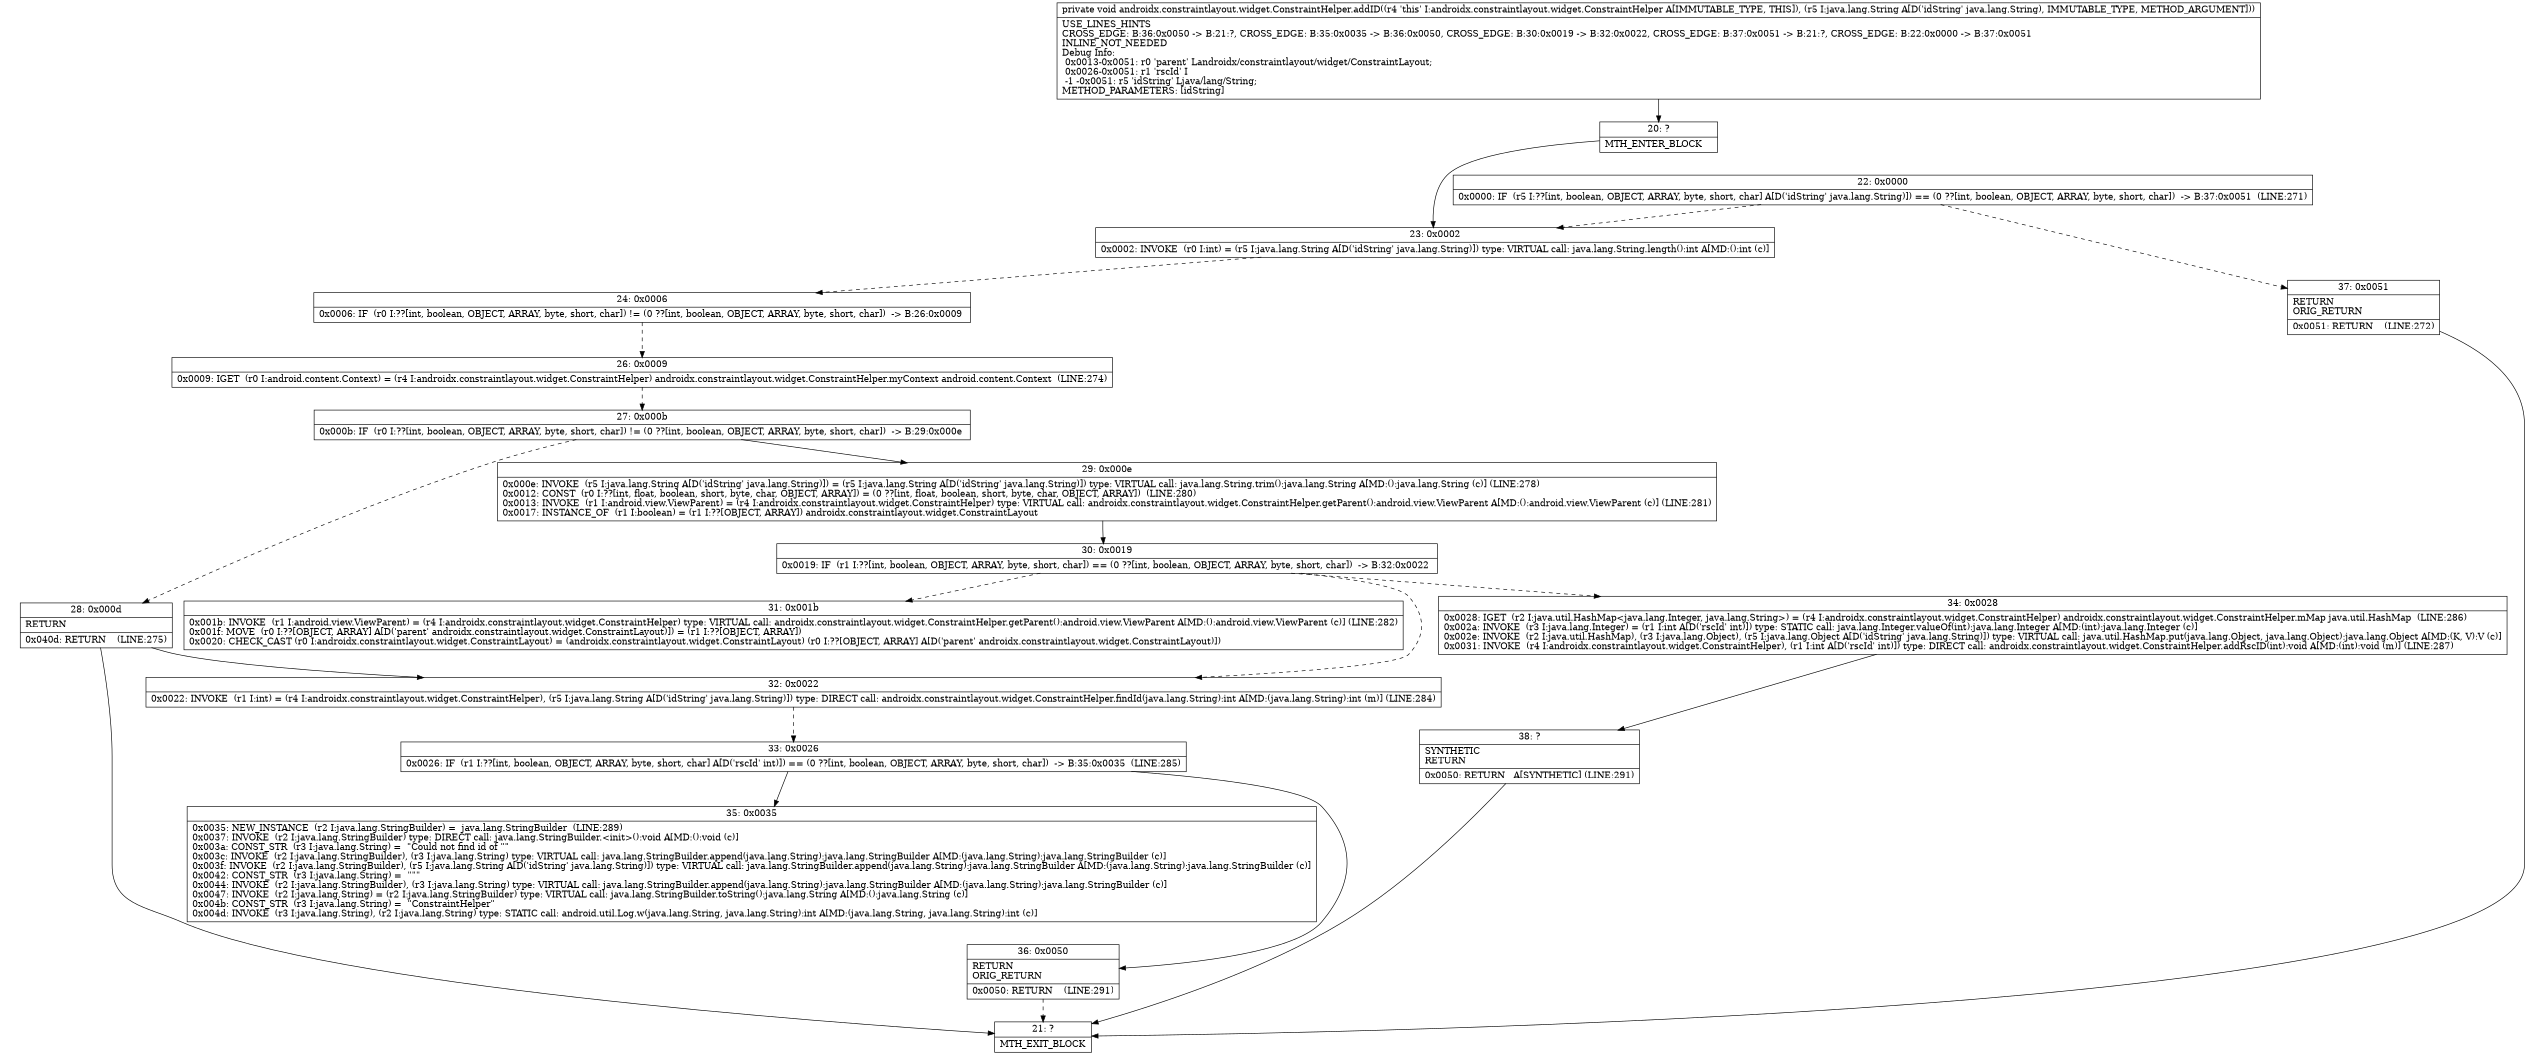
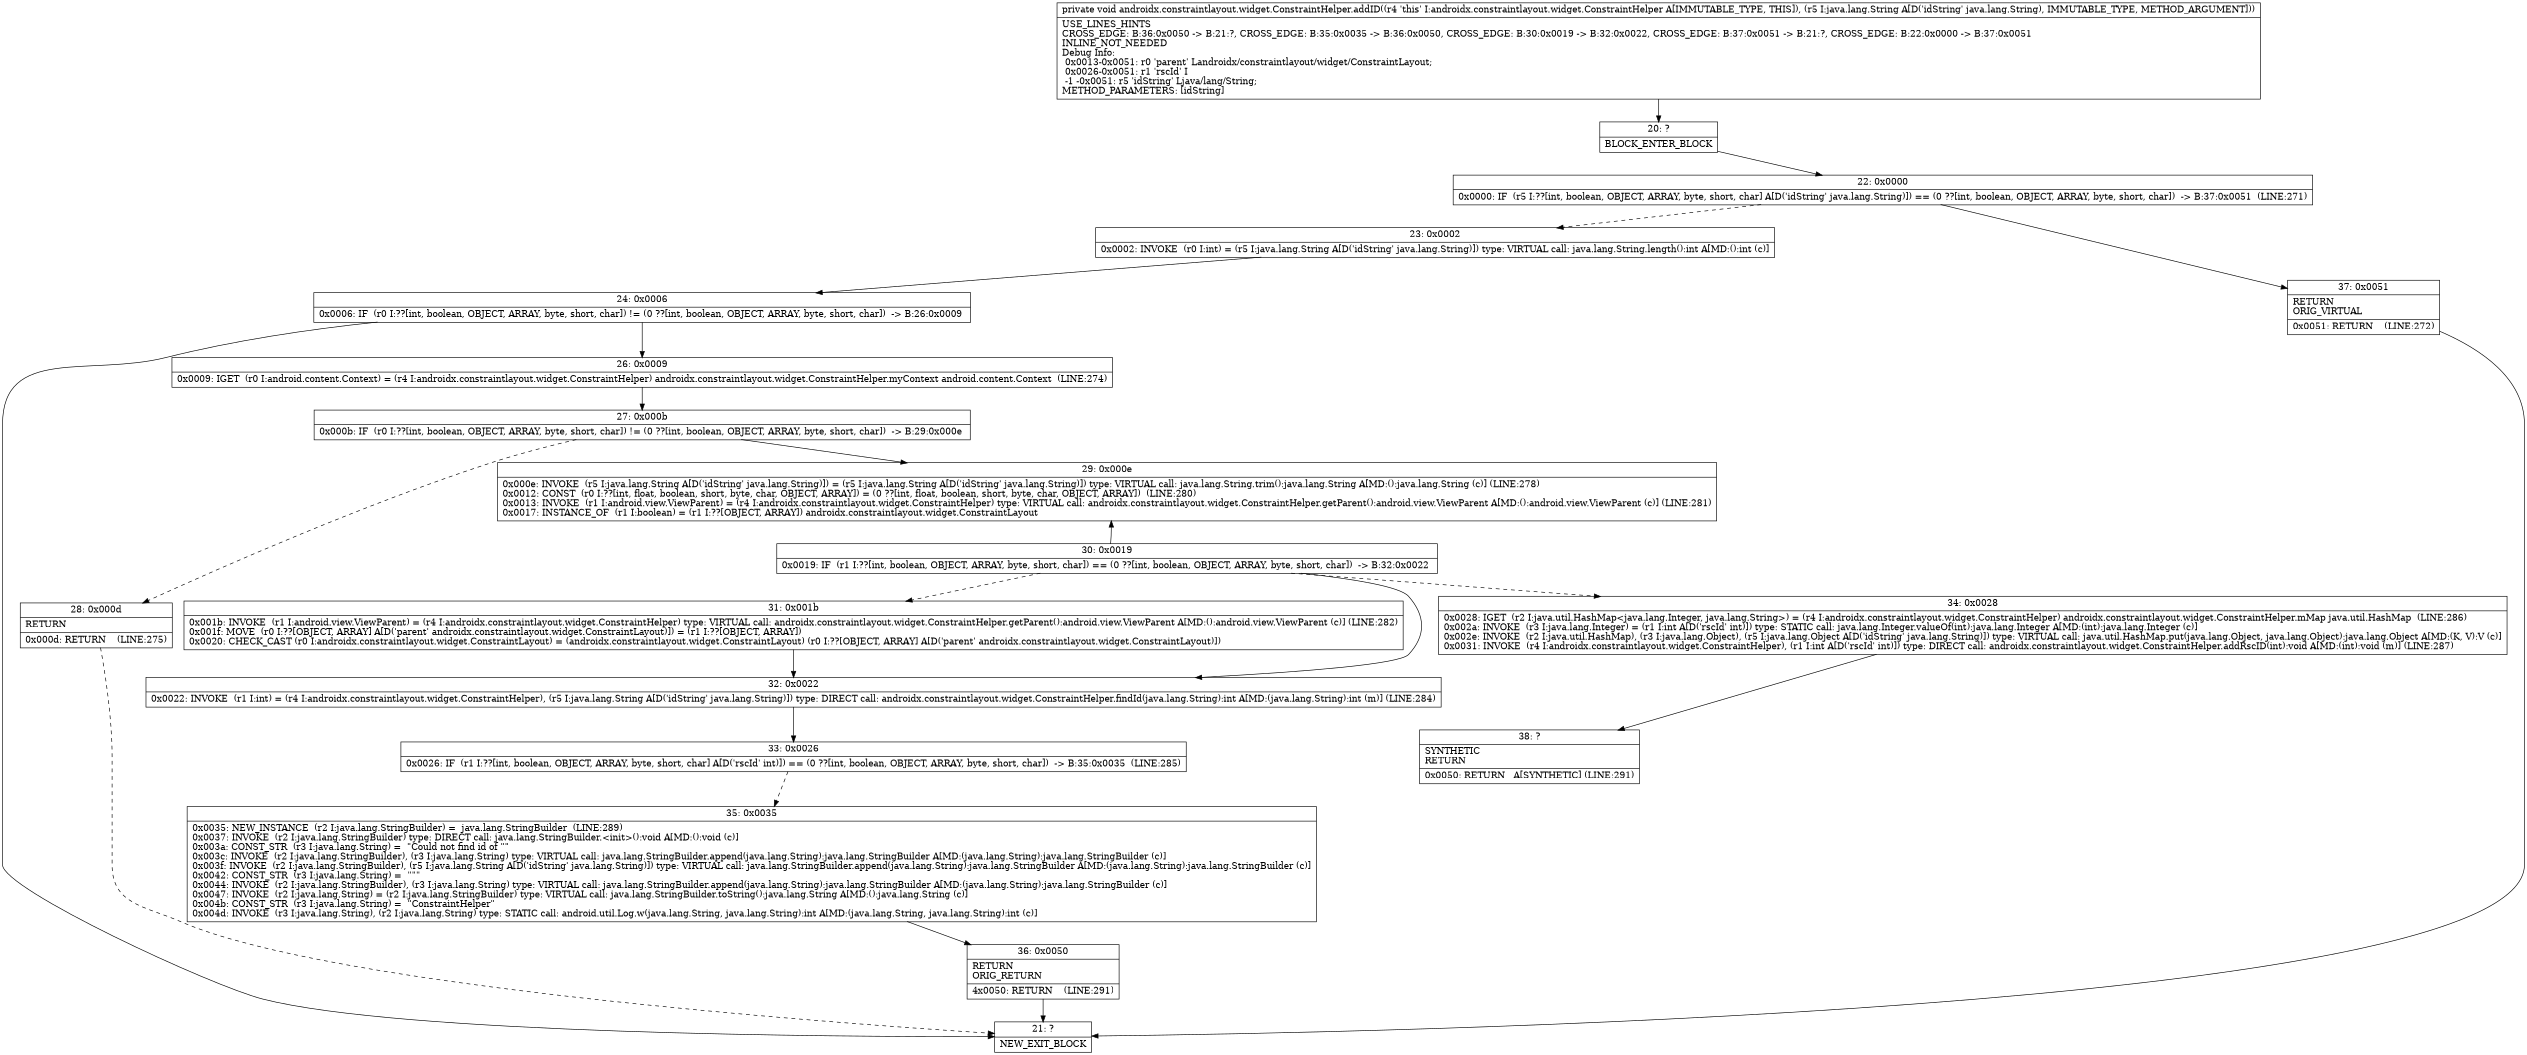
(1654, 144) -> (1659, 144)
(1497, 155) -> (1767, 163)
(2111, 246) -> (2111, 246)
(1042, 275) -> (1042, 275)
(2328, 312) -> (2328, 312)
(642, 337) -> (642, 337)
(642, 395) -> (642, 395)
(1103, 529) -> (1111, 536)
(96, 640) -> (96, 640)
(1393, 660) -> (1393, 660)
(284, 668) -> (794, 660)
(794, 721) -> (794, 721)
(782, 786) -> (782, 786)
(1346, 869) -> (936, 932)
(1321, 934) -> (71, 914)
(425, 977) -> (425, 977)
(1043, 991) -> (1043, 991)
(1043, 1007) -> (1043, 1007)
(1043, 1044) -> (1043, 1044)
